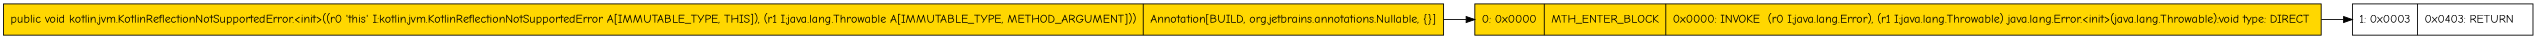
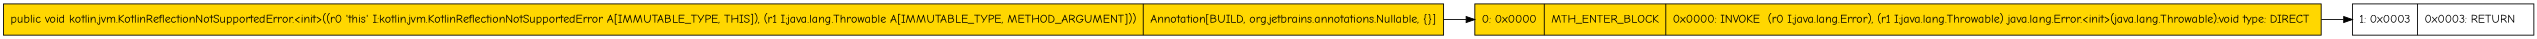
(2475, 19) -> (2476, 19)
